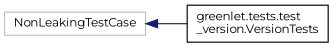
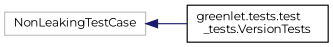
(258, 24) -> (258, 24)
